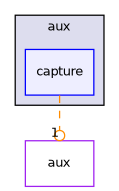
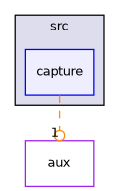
(60, 27) -> (60, 27)
